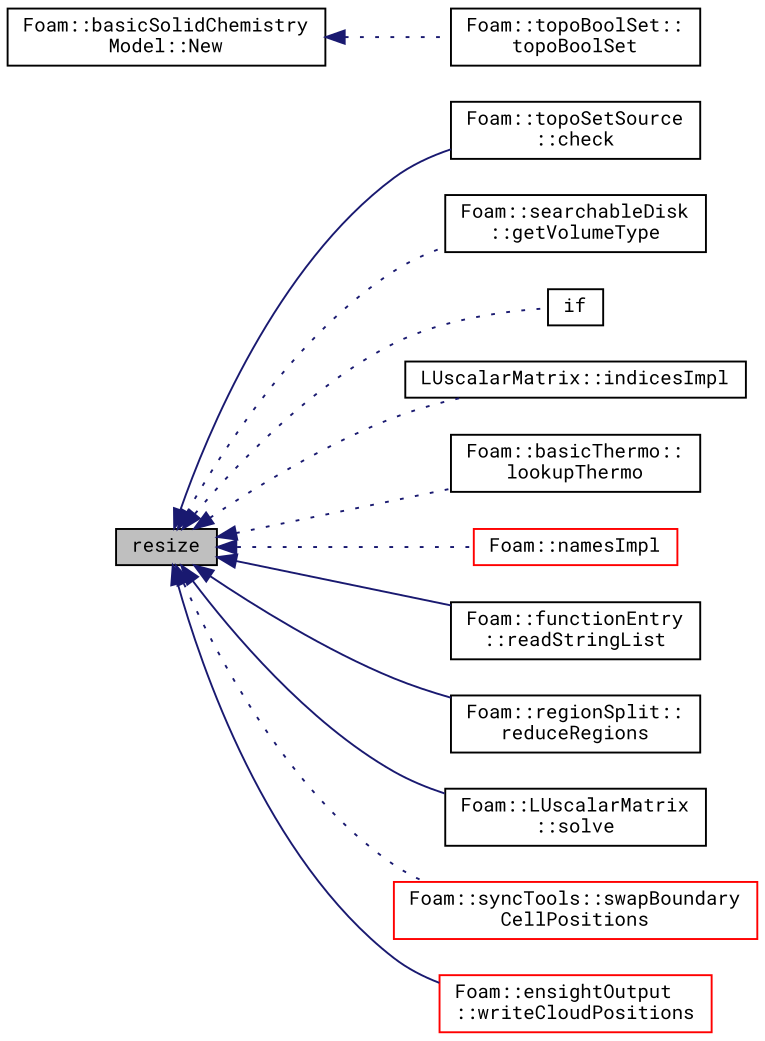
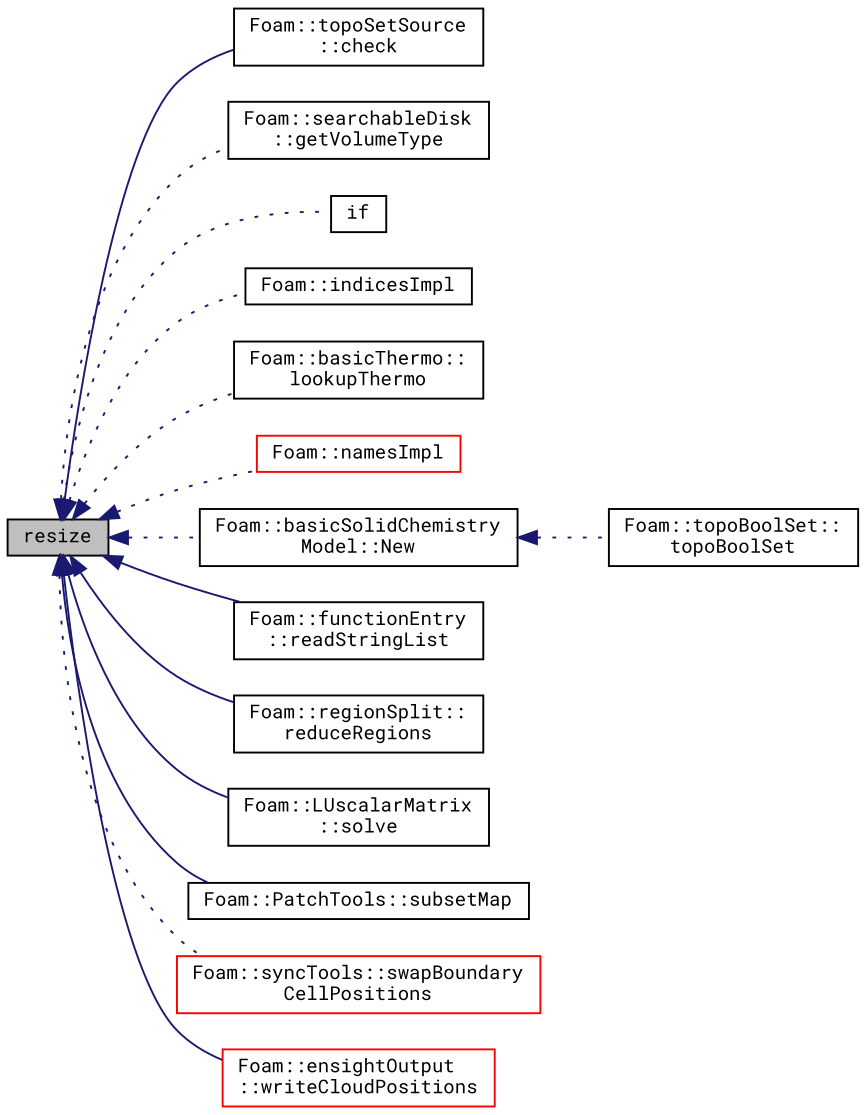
(576, 380) -> (359, 286)
none -> (164, 538)
none -> (359, 901)
